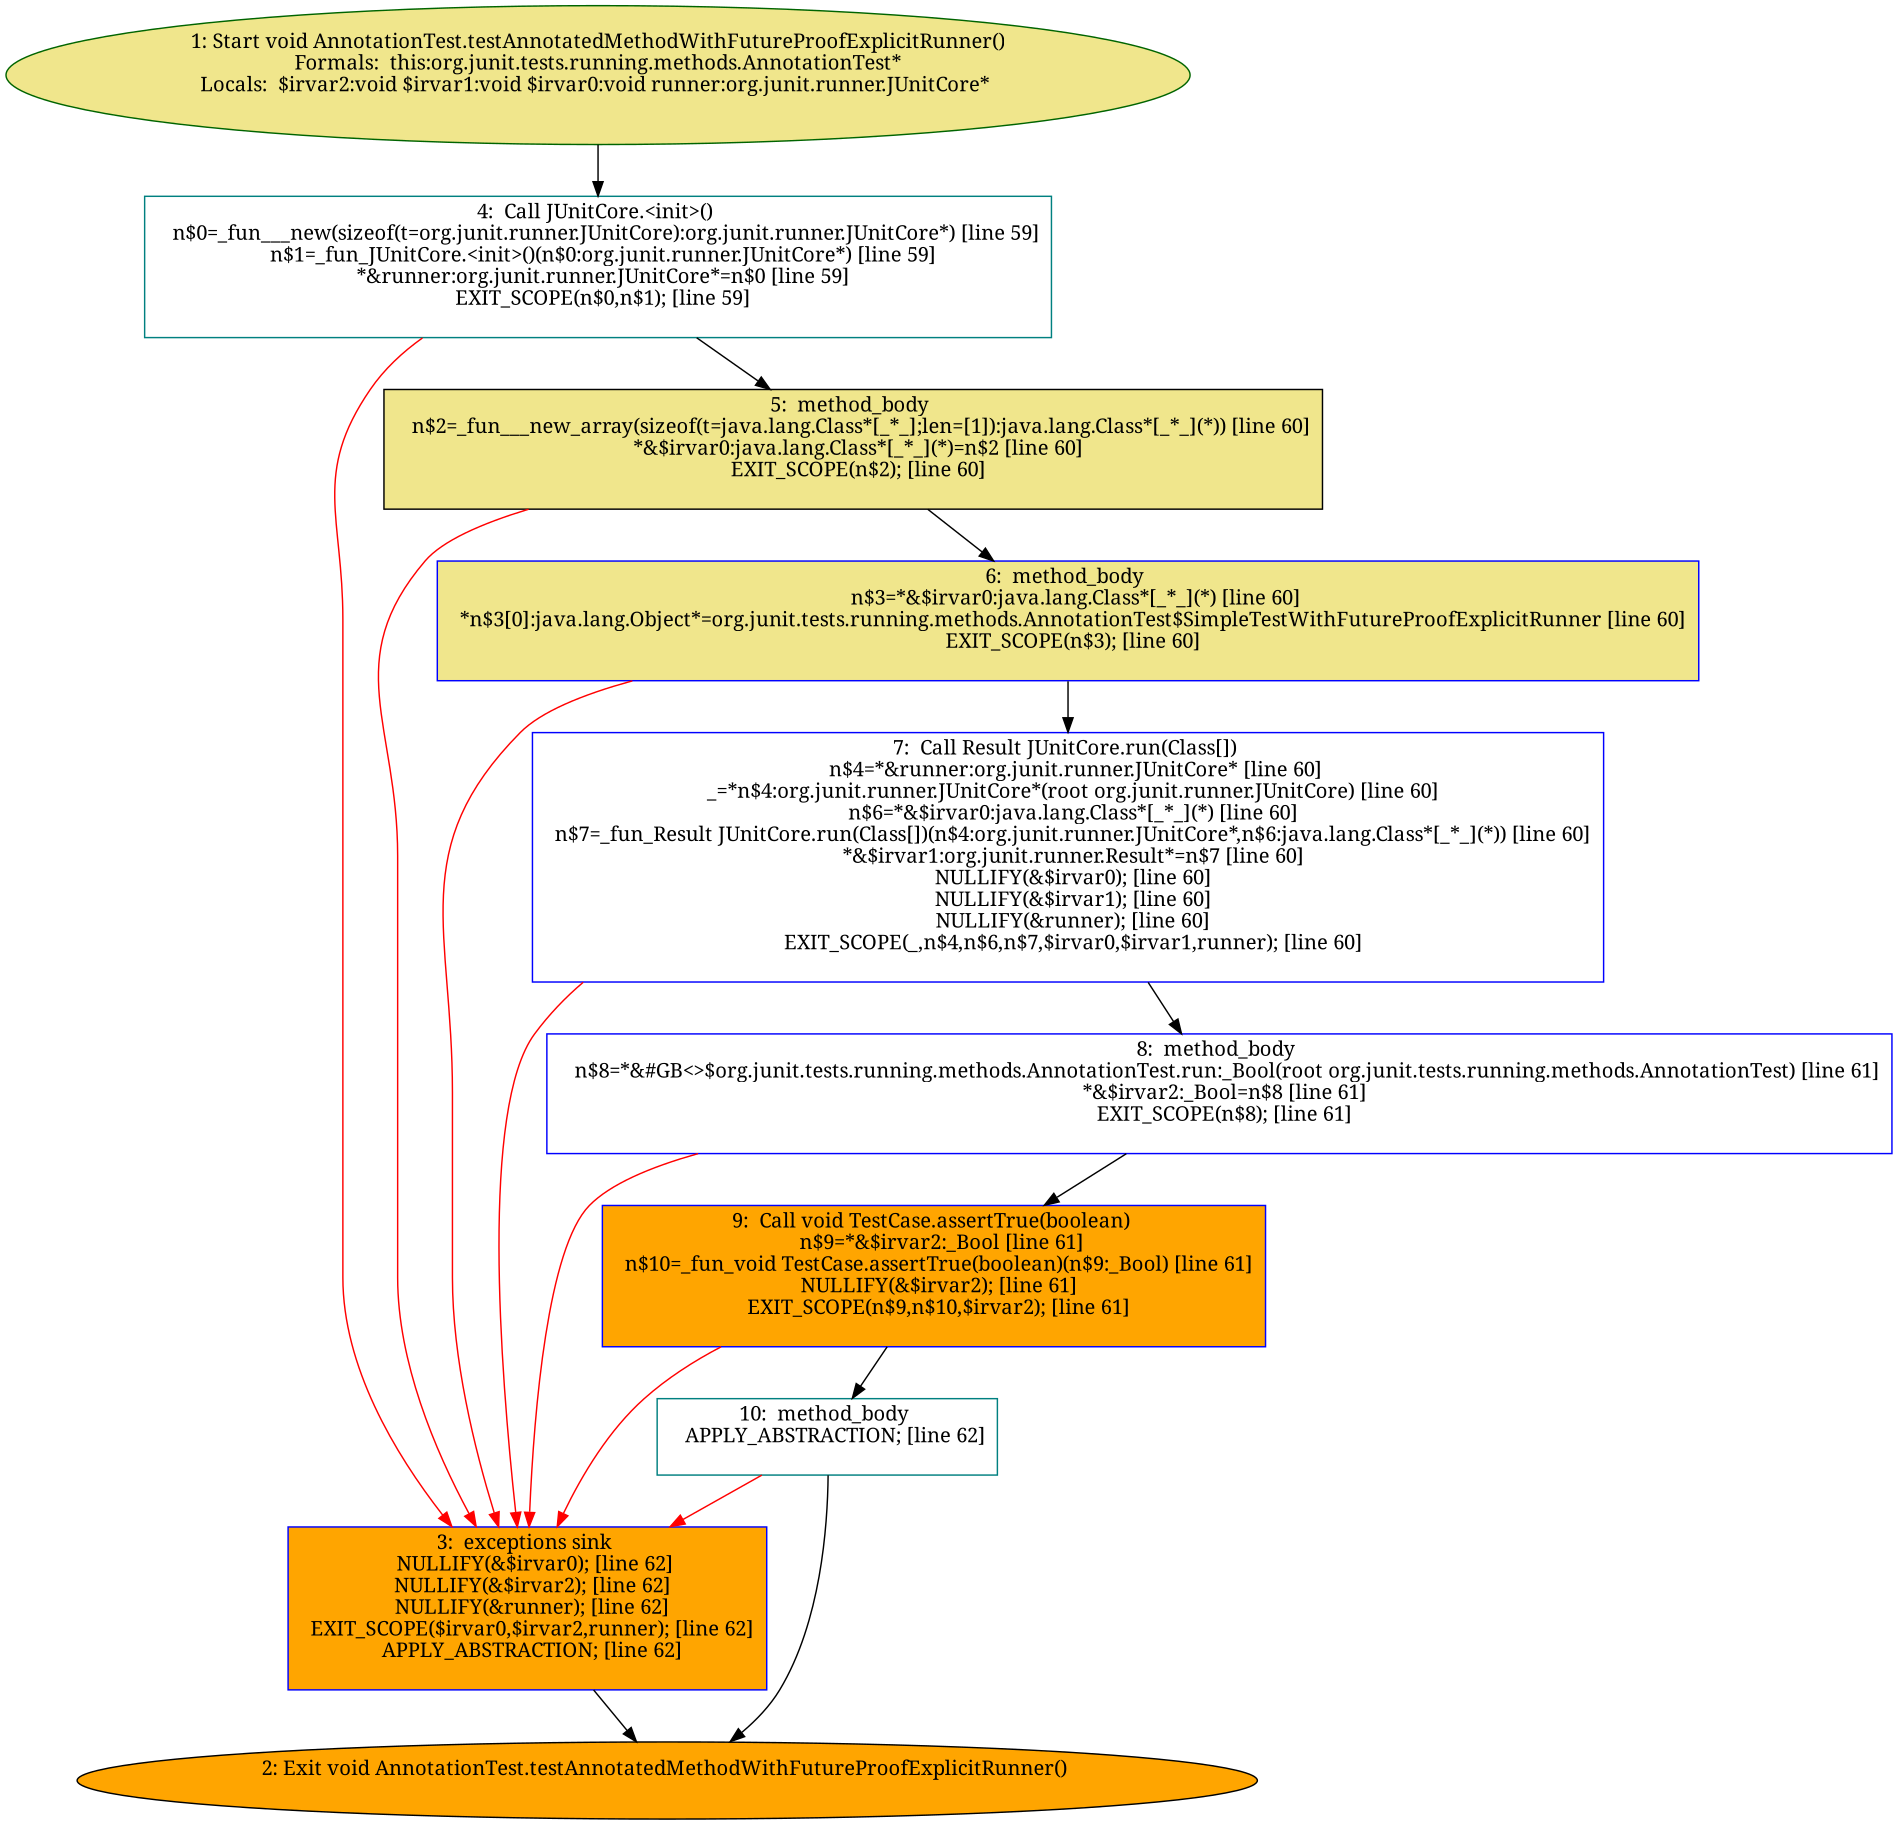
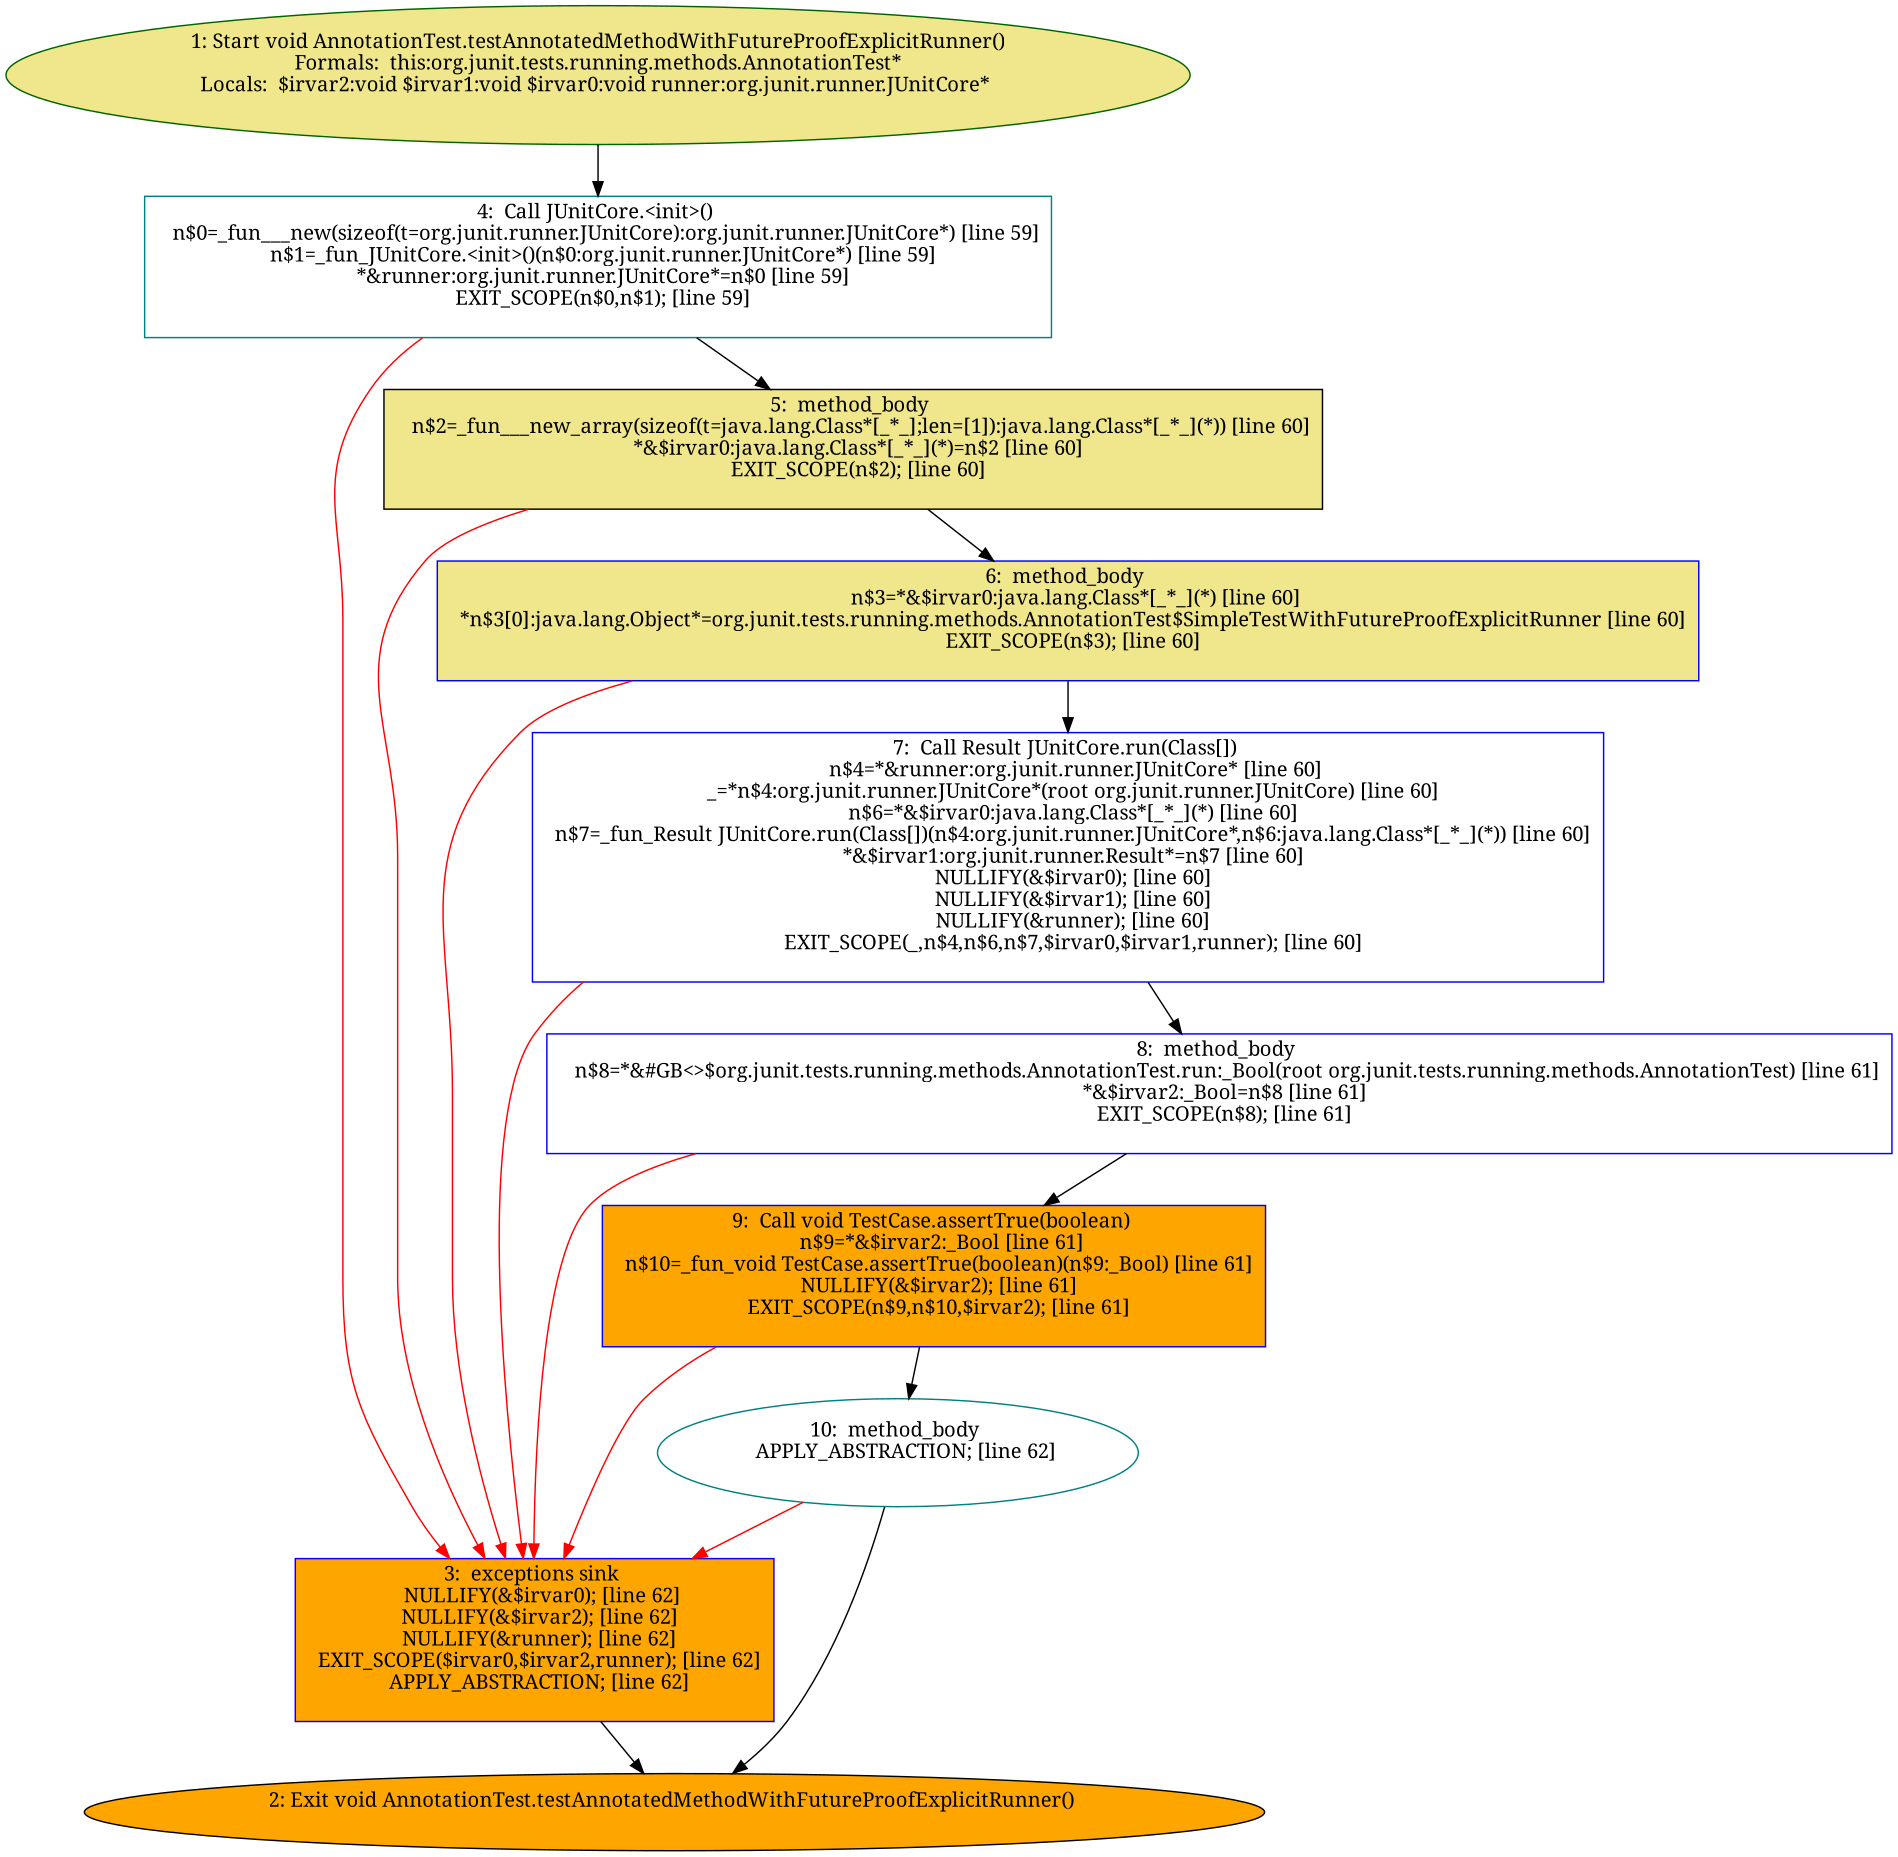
(827, 1437) -> (898, 1453)
